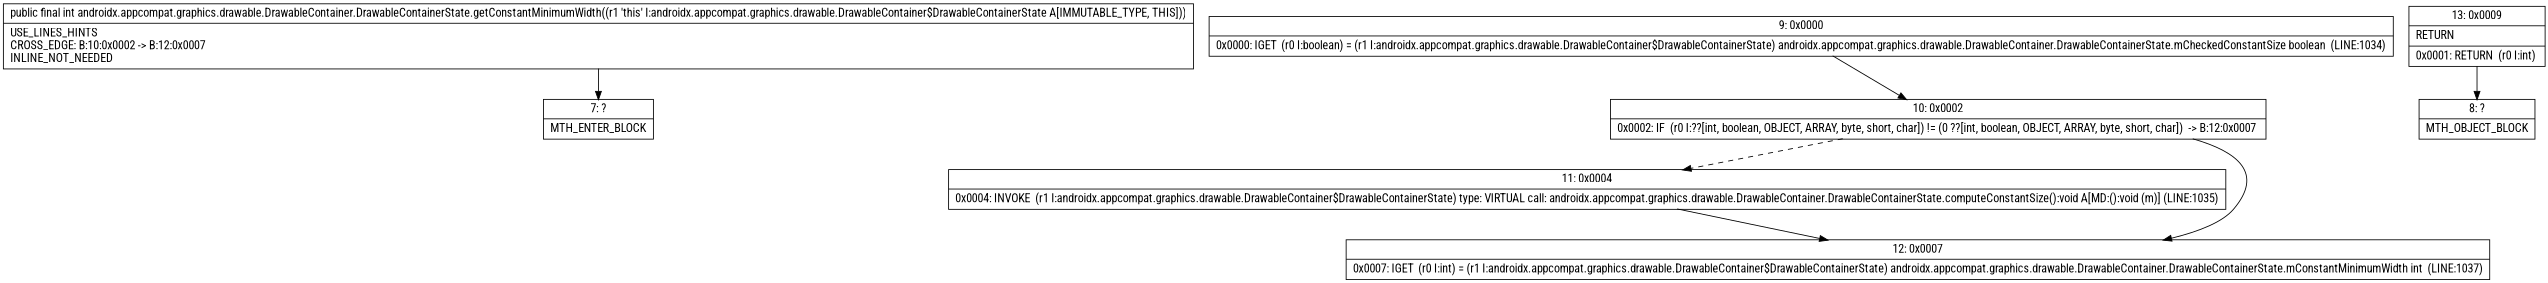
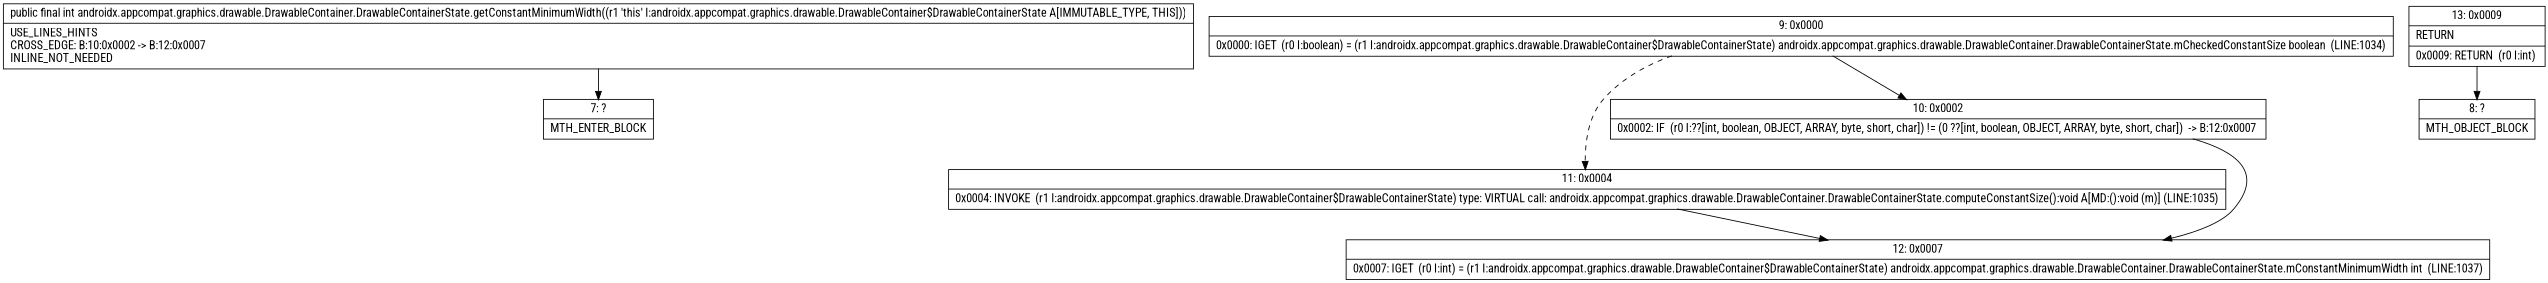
(2477, 56) -> (2477, 56)
(1767, 154) -> (1609, 94)
